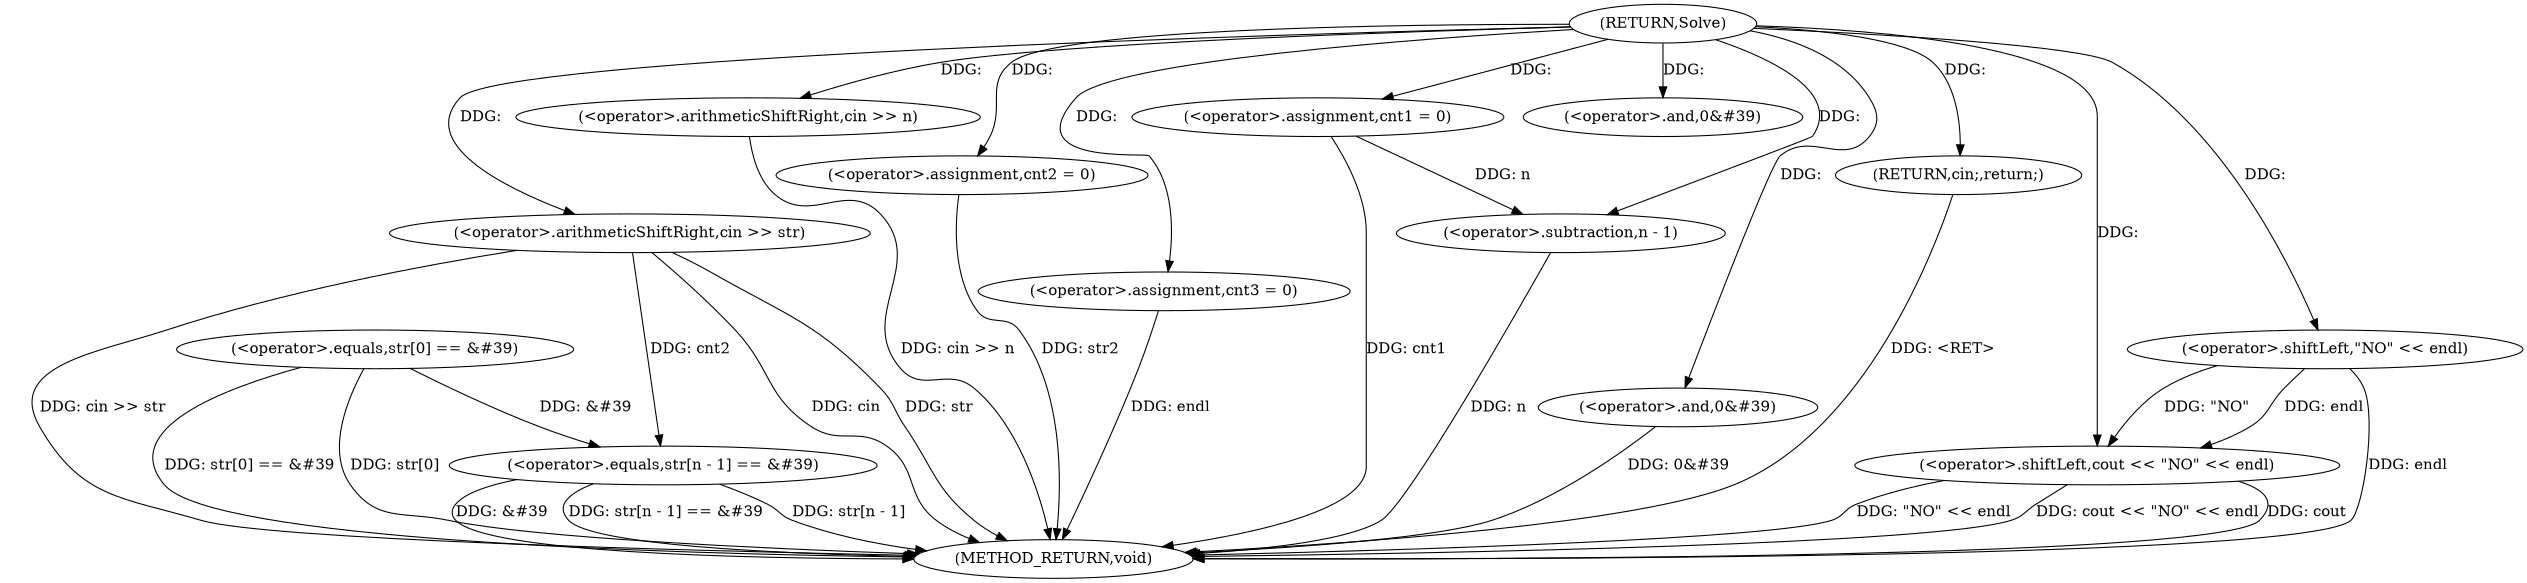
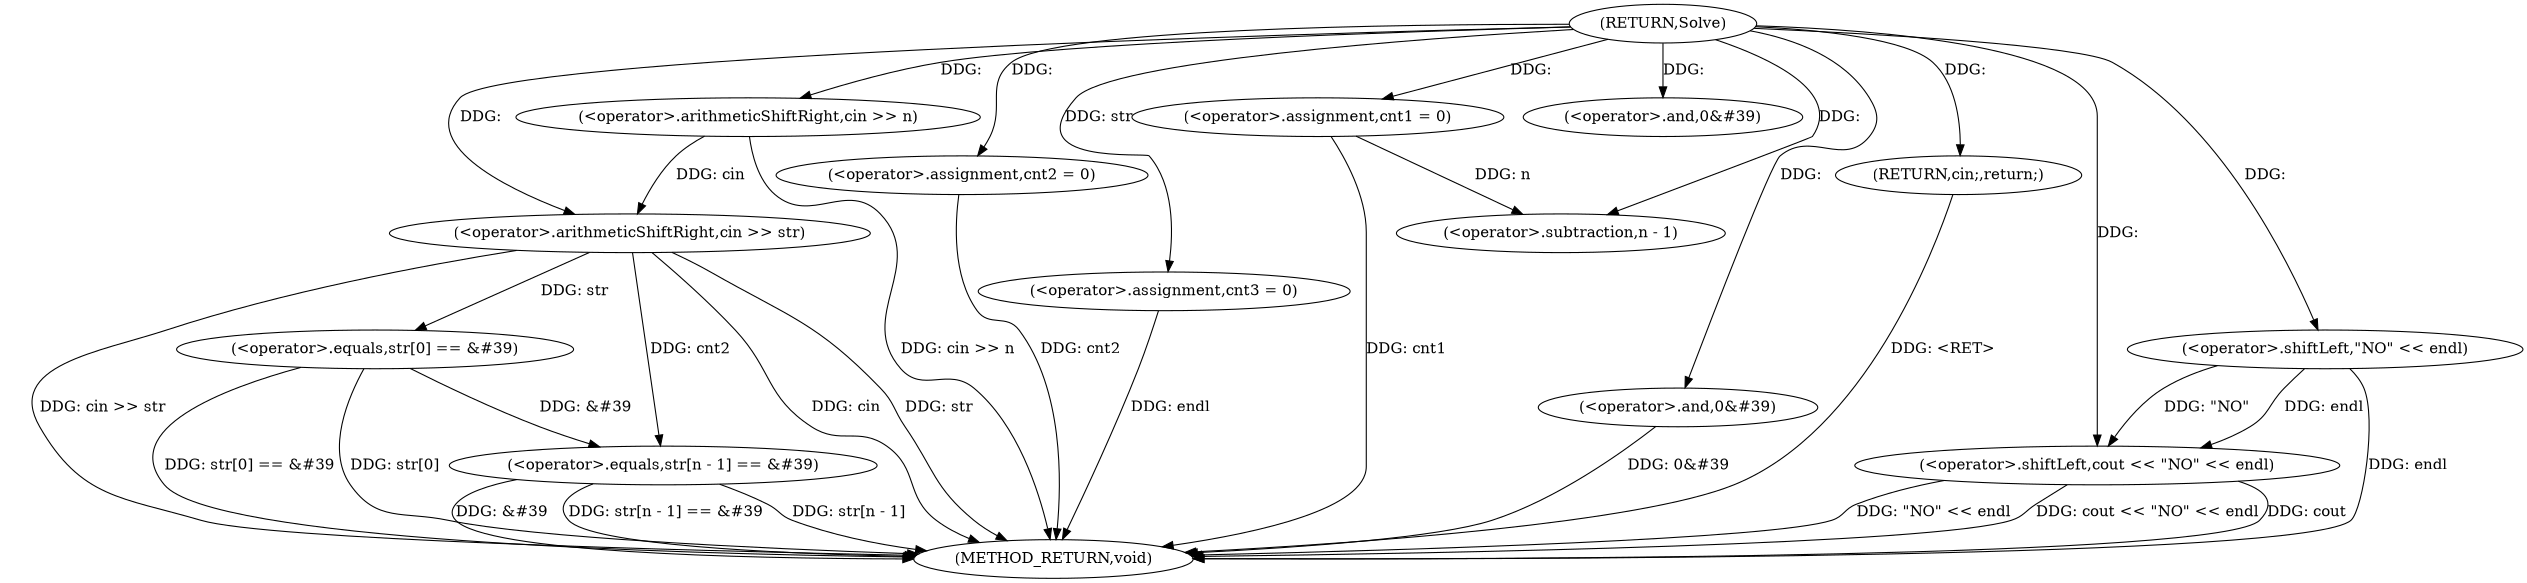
(1099, 117) -> (1099, 117)
none -> (668, 165)
none -> (507, 289)
(1081, 349) -> (1081, 349)
(1422, 468) -> none
